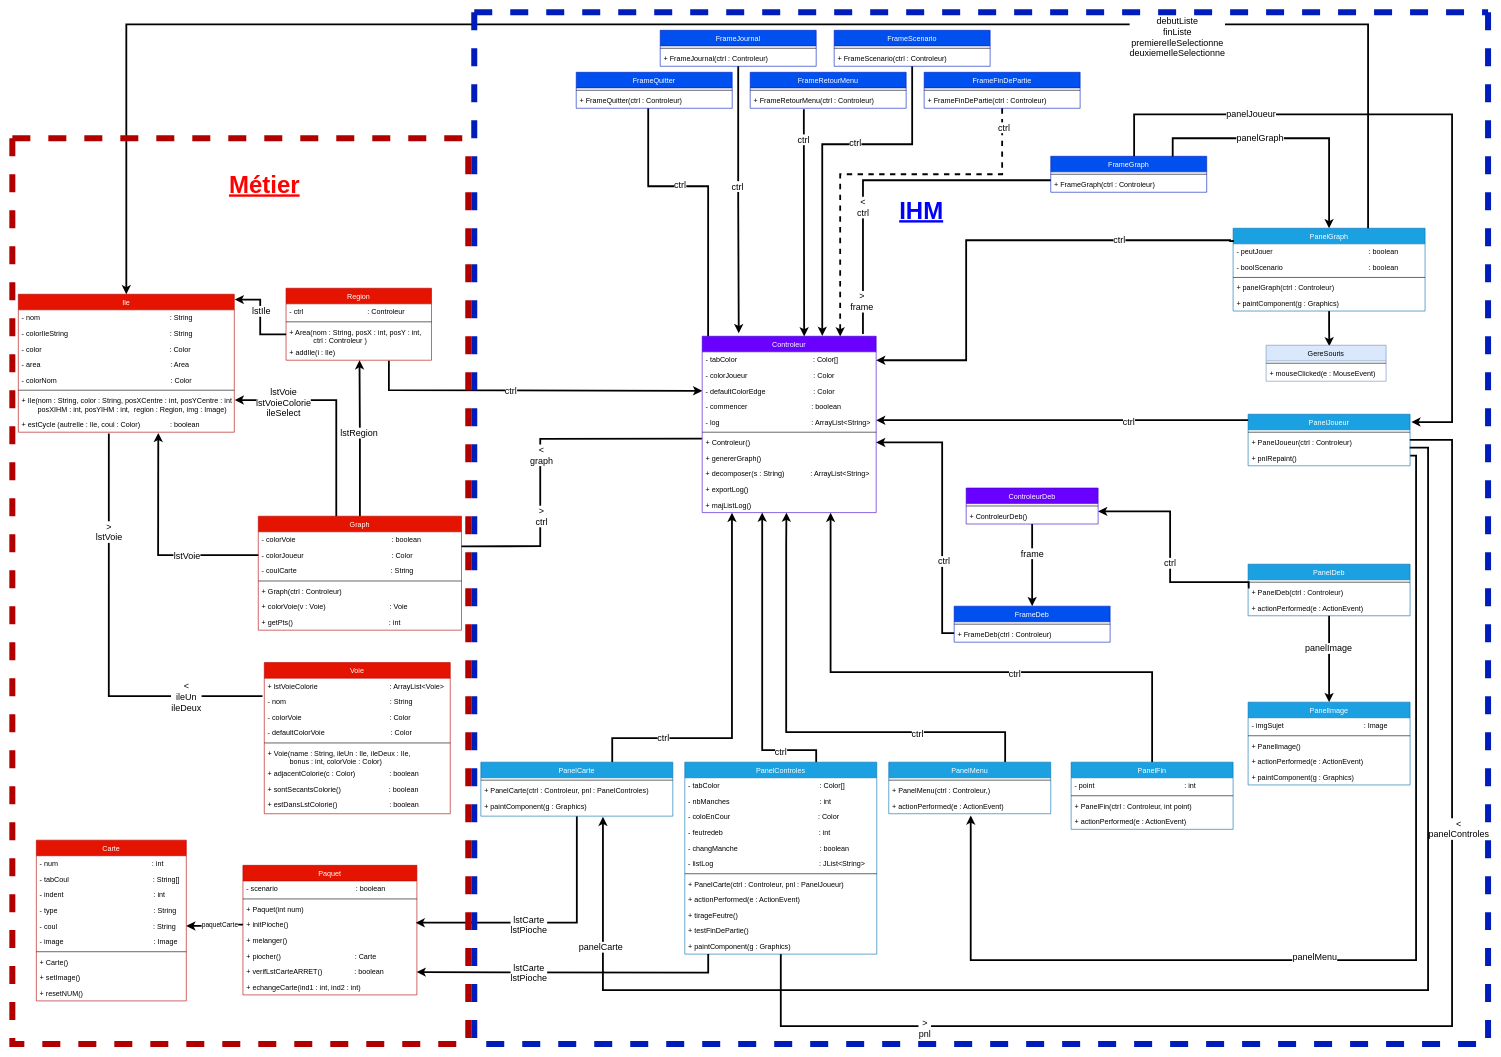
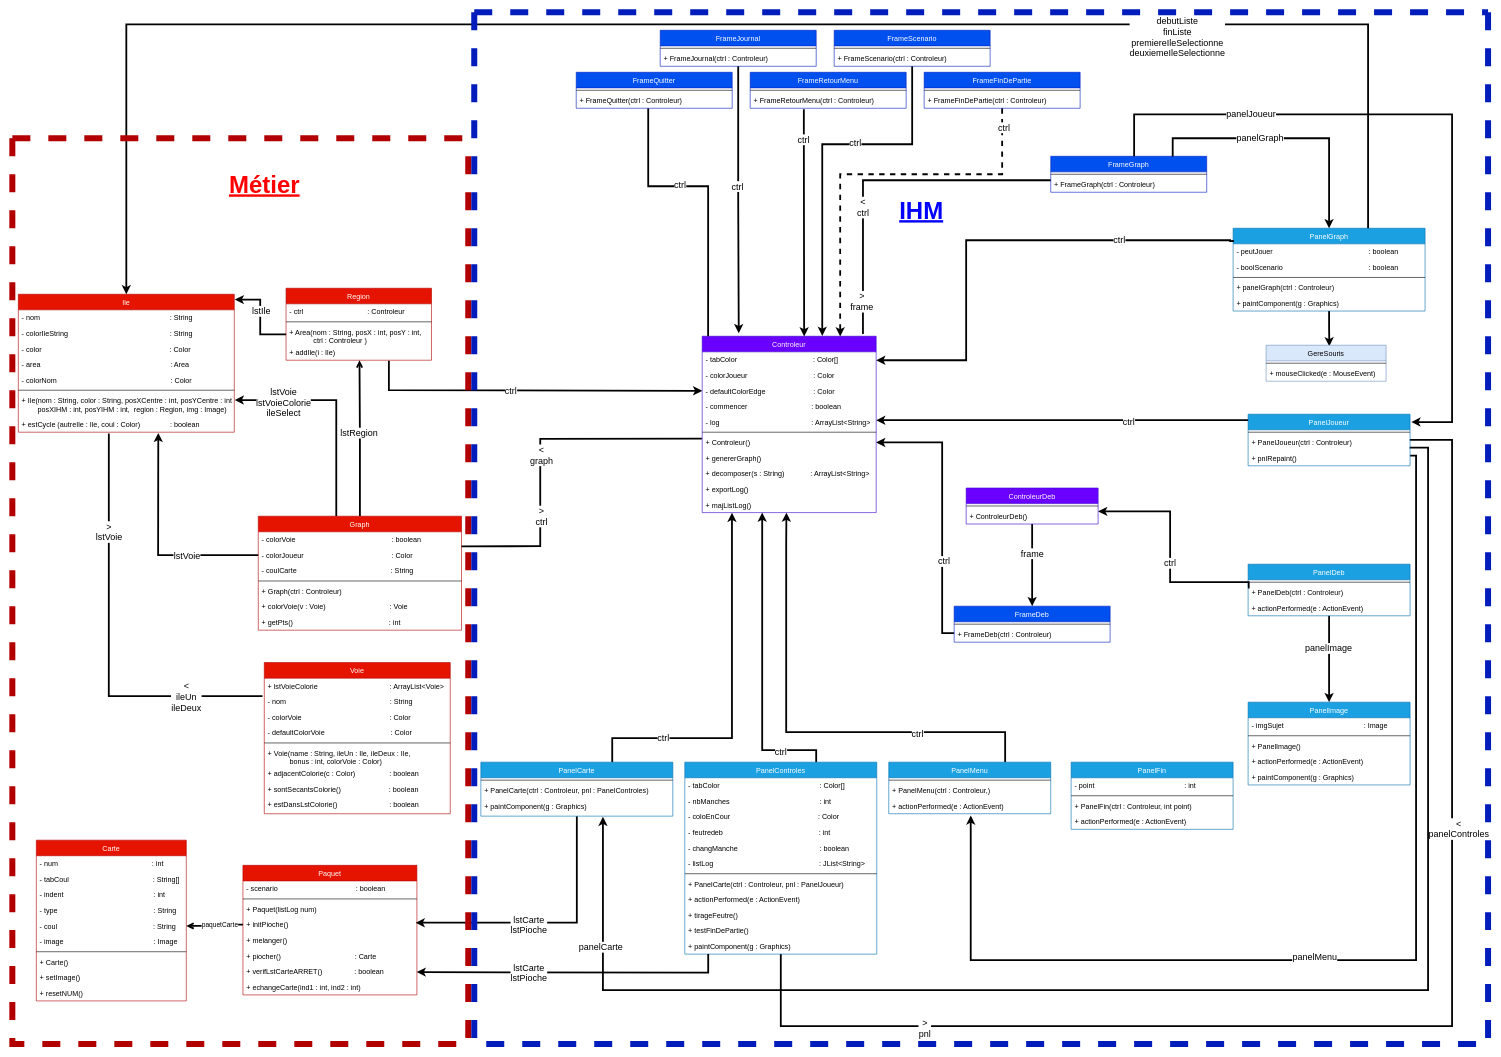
(360, 368) -> (360, 368)
(960, 672) -> none
(278, 910) -> (285, 910)
(194, 926) -> (194, 926)
